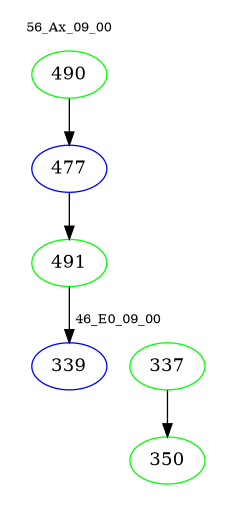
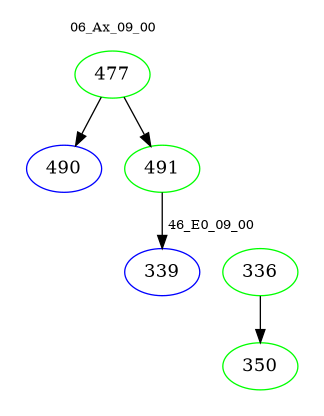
(69, 28) -> (113, 28)
(69, 75) -> (64, 169)
(69, 115) -> (92, 116)
(69, 169) -> (113, 75)
(167, 366) -> (260, 272)
